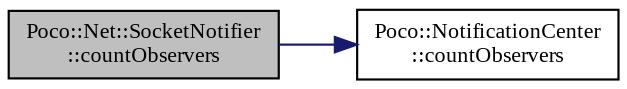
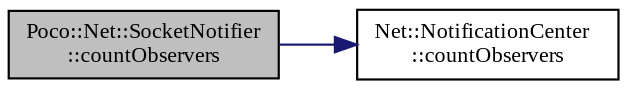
(488, 45) -> (488, 45)
